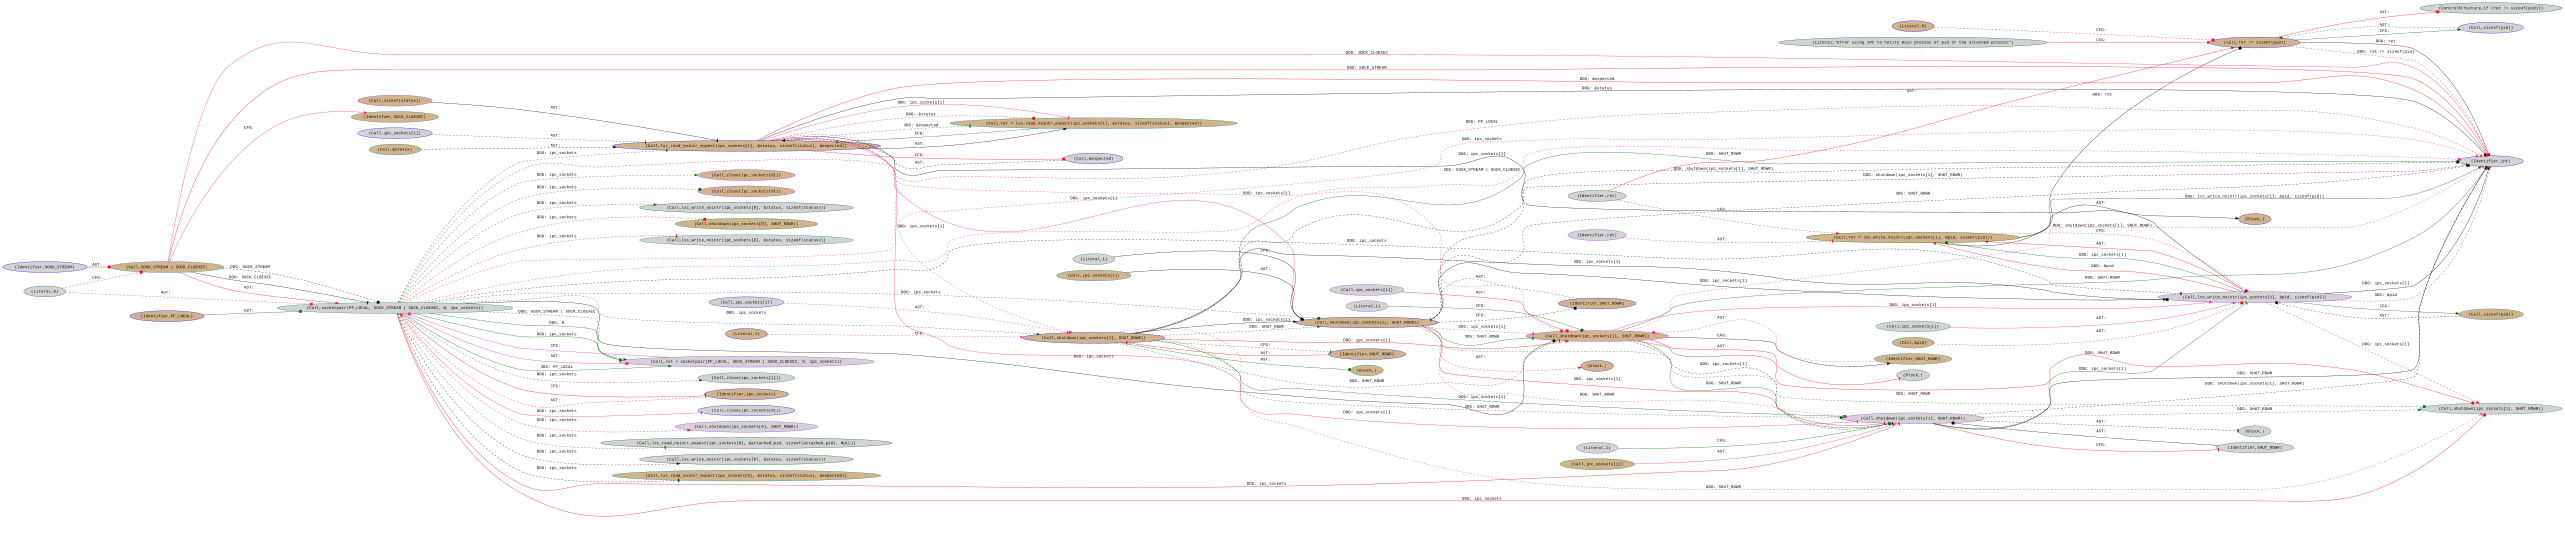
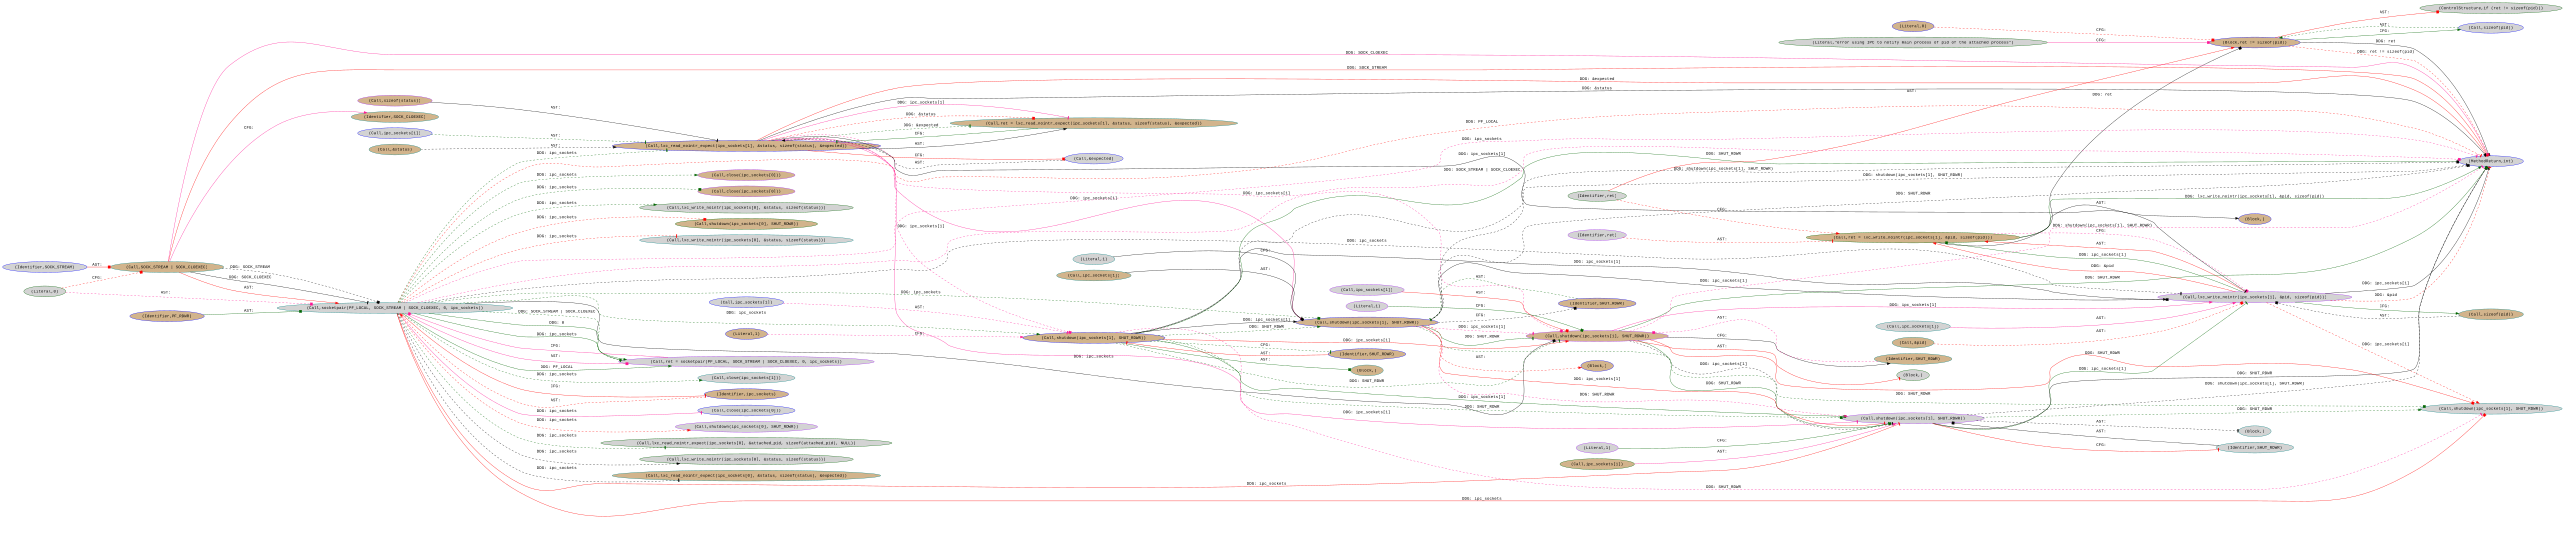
(2255, 42) -> (2255, 42)
(2491, 161) -> (2491, 161)
(167, 316) -> (167, 316)
